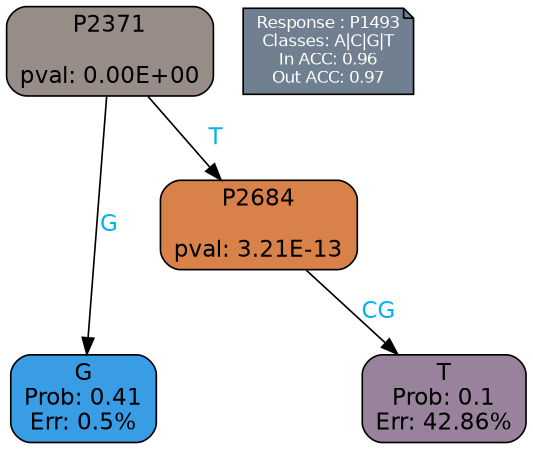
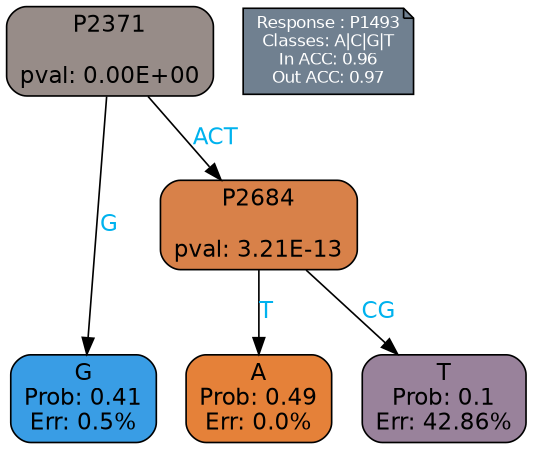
(216, 138) -> (216, 138)
none -> (259, 399)
